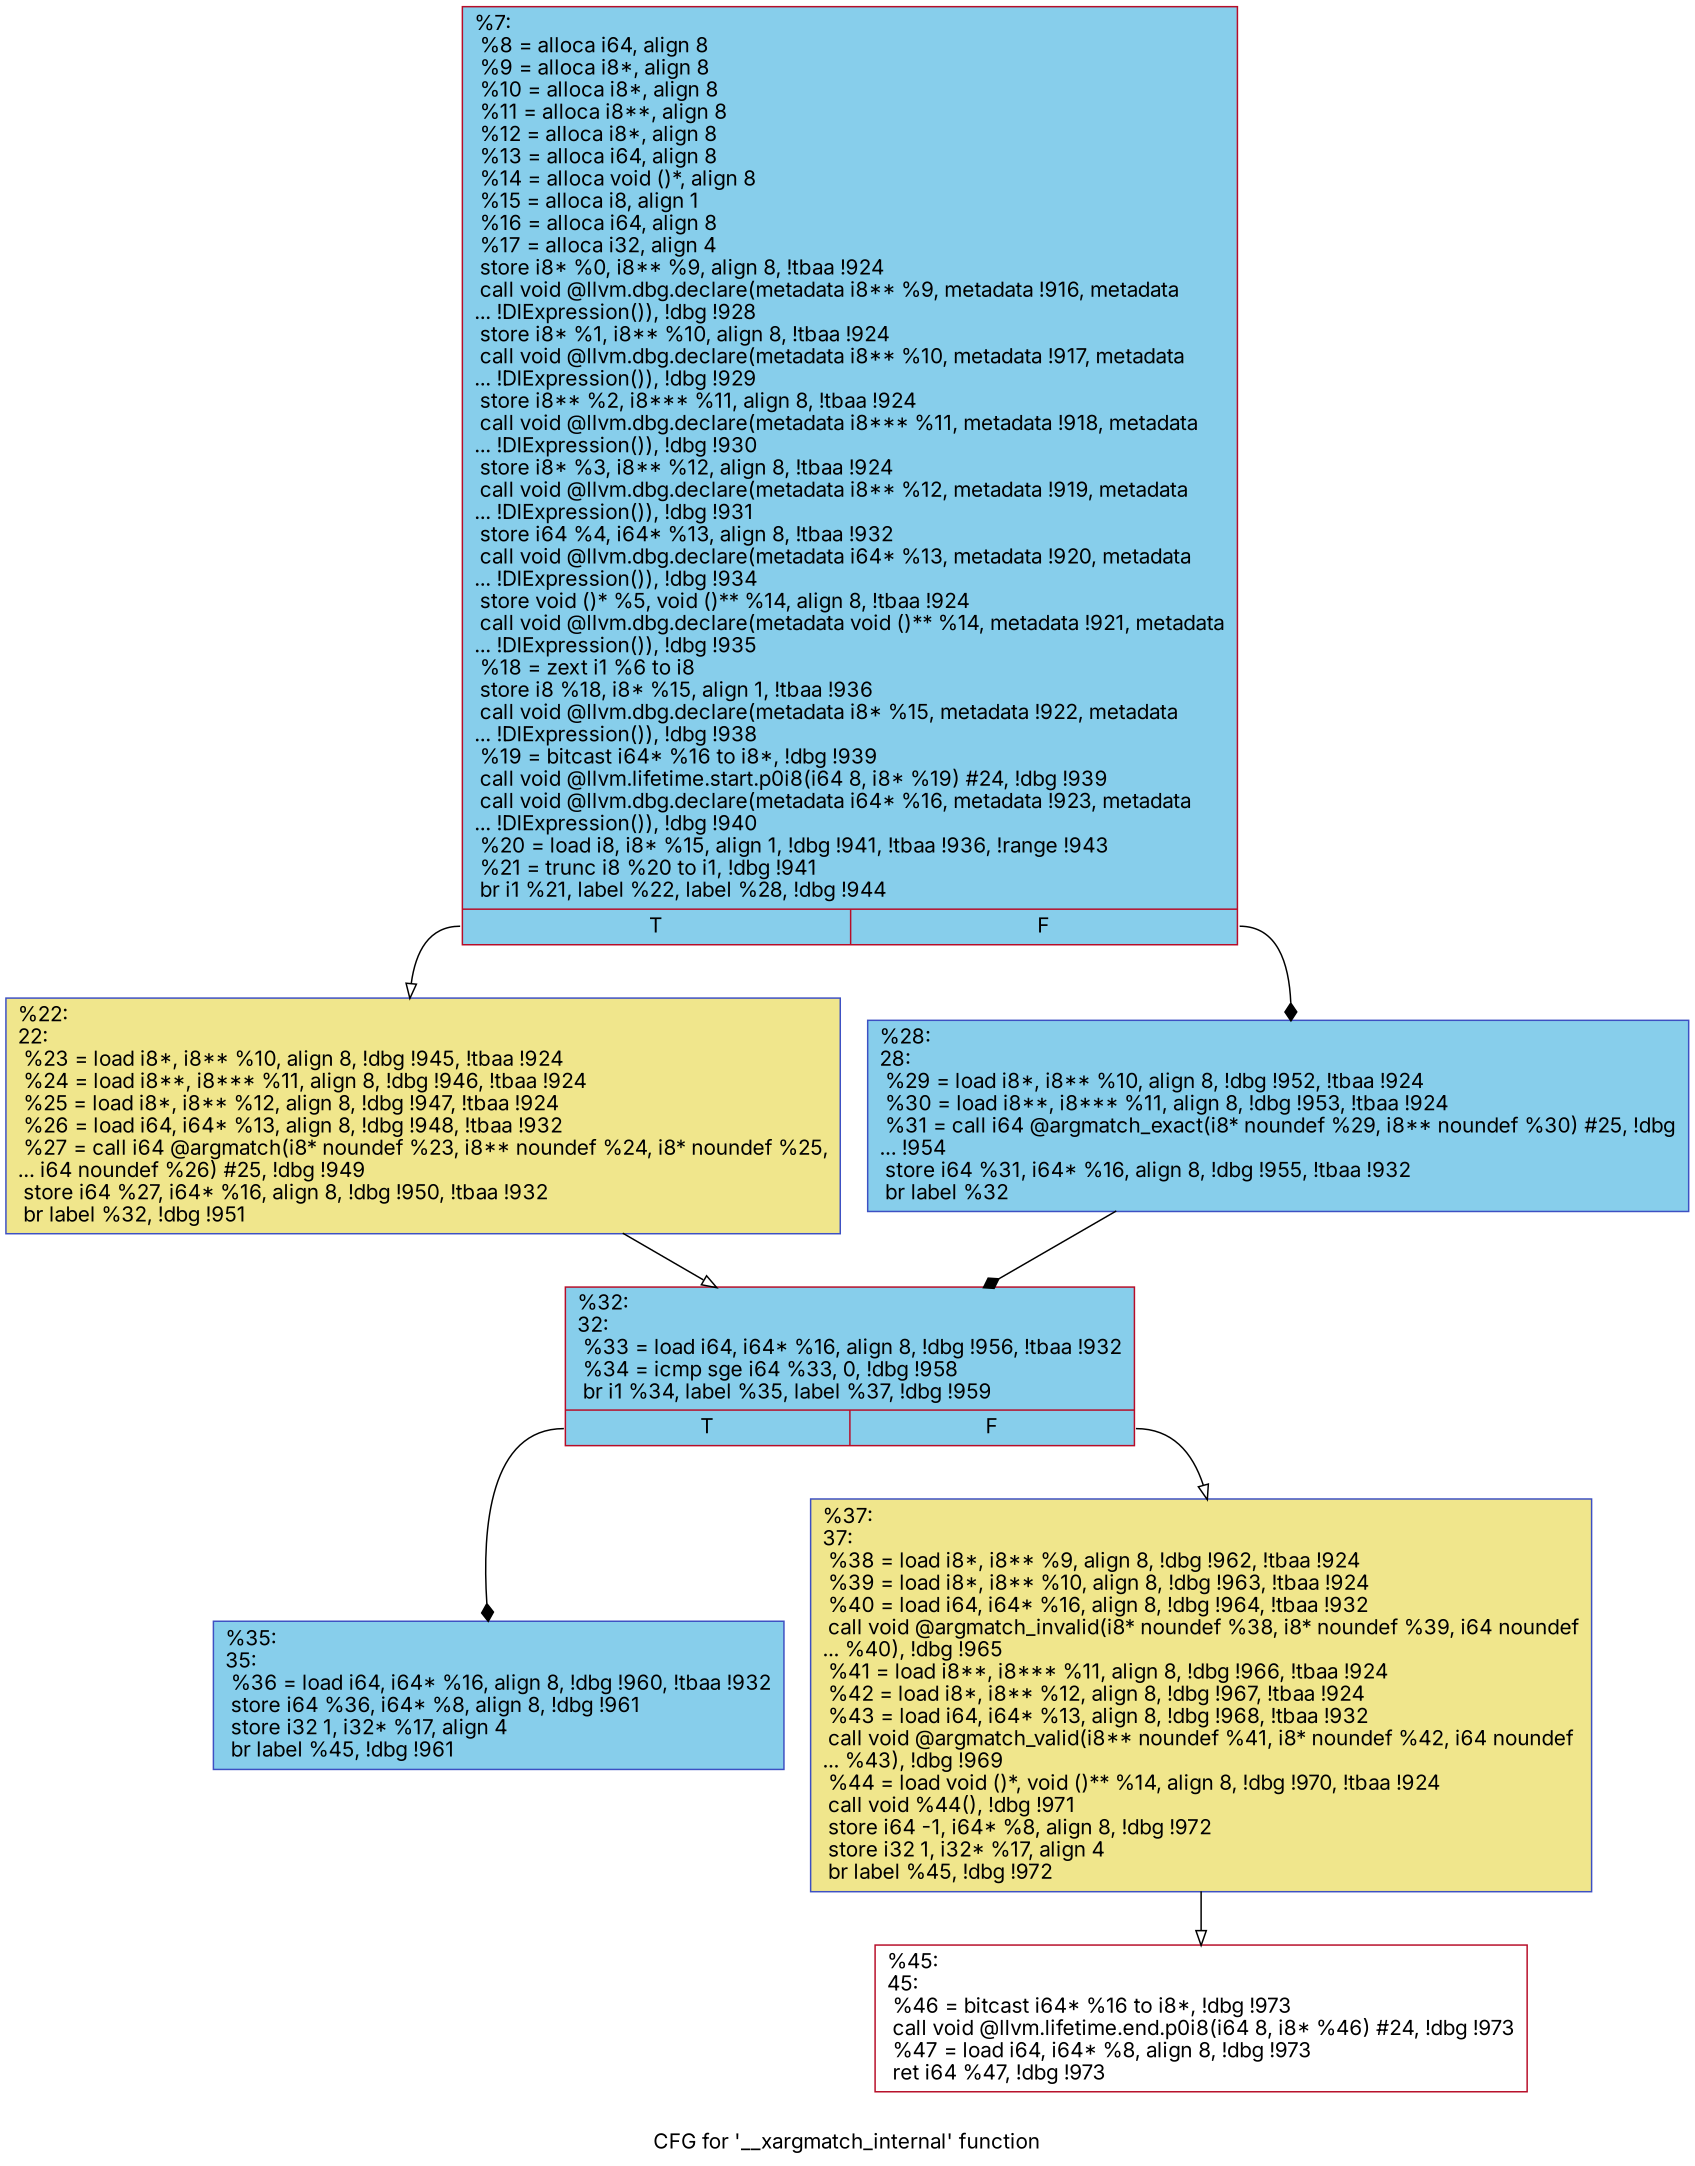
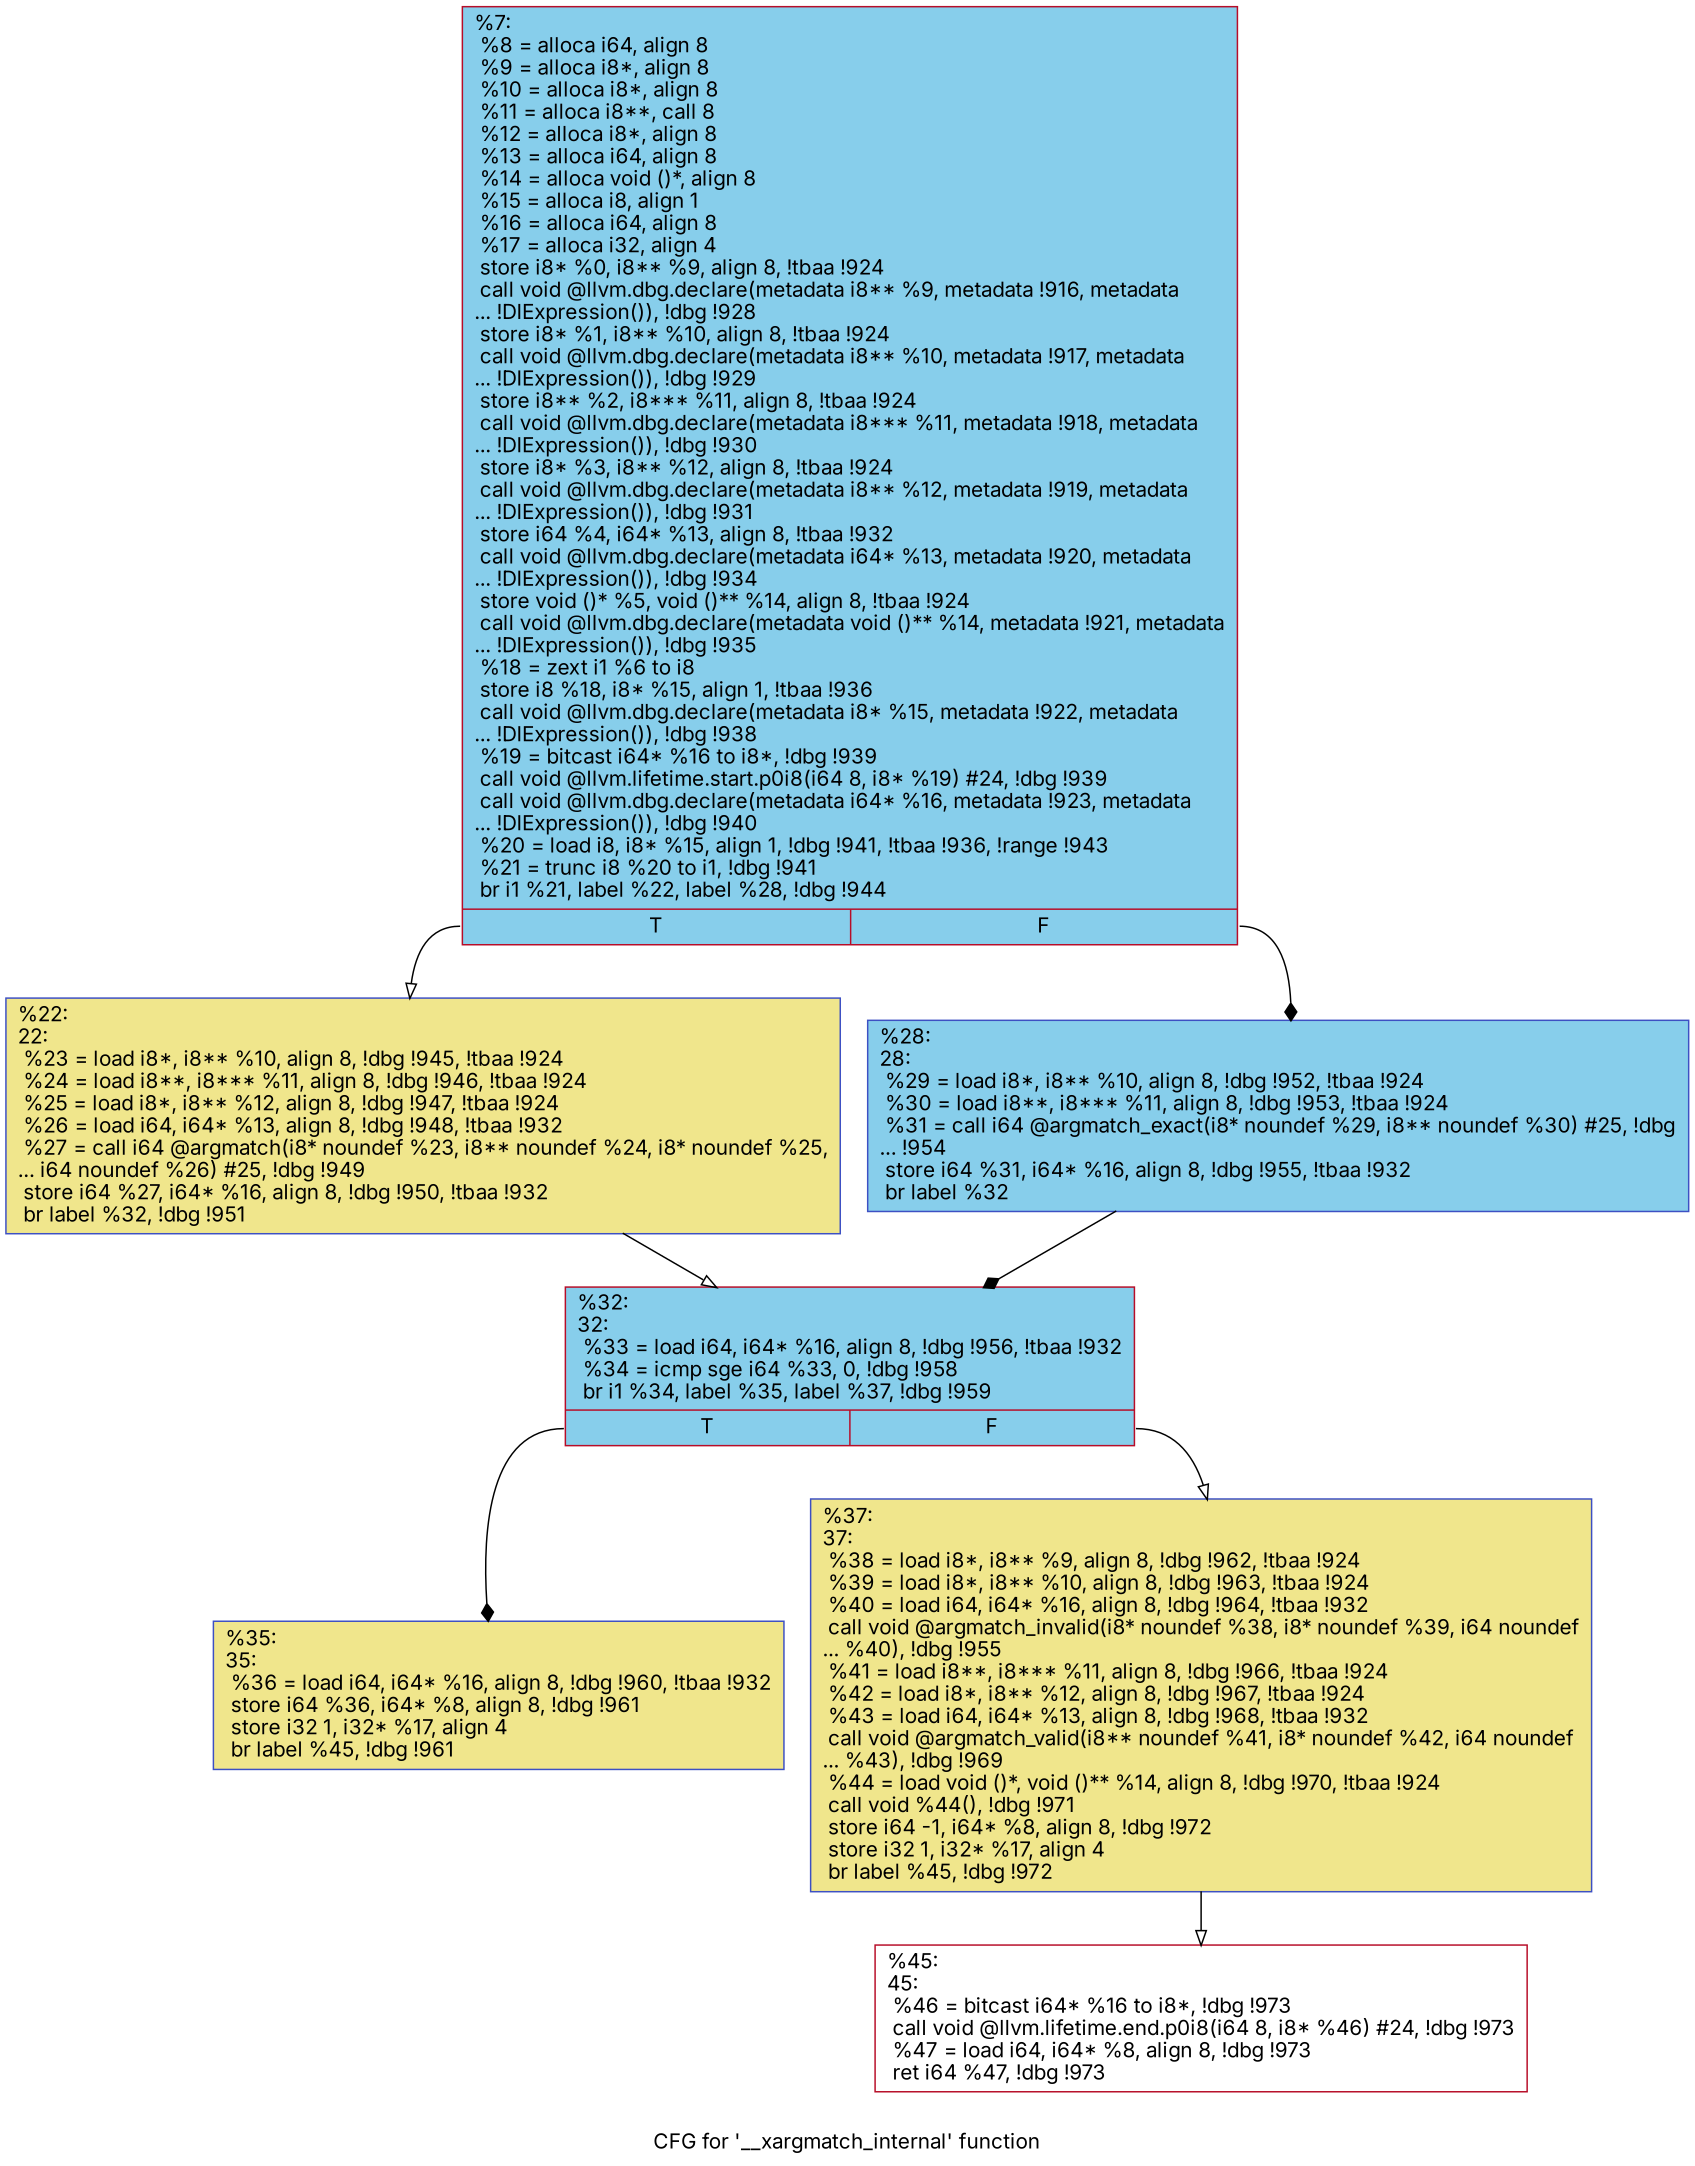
(602, 113) -> (595, 113)
(913, 1650) -> (912, 1650)
(499, 1695) -> (499, 1695)
